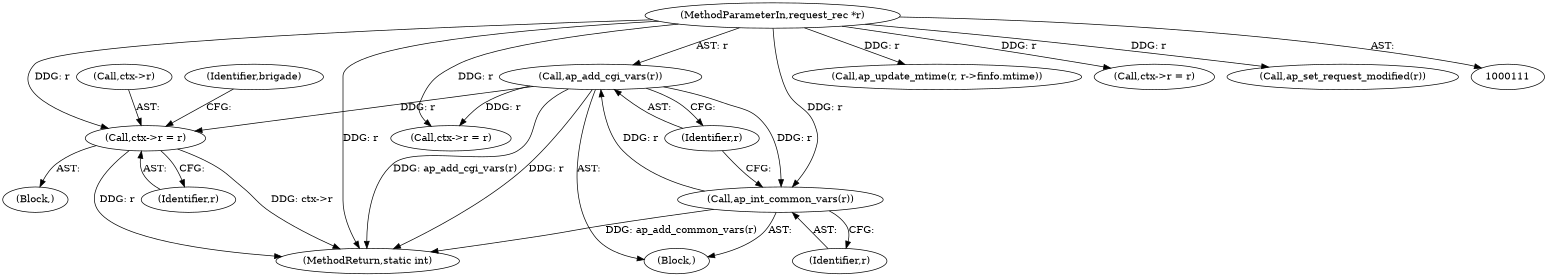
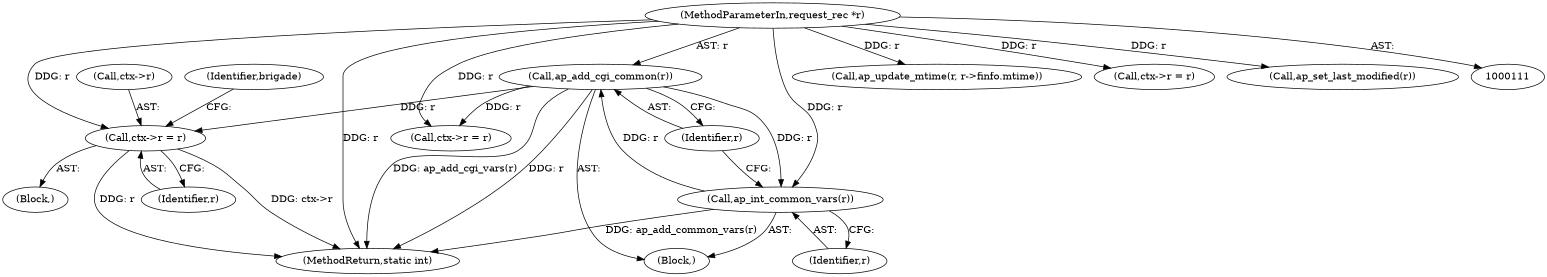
(601, 77) -> (601, 77)
(1343, 77) -> (1343, 77)
